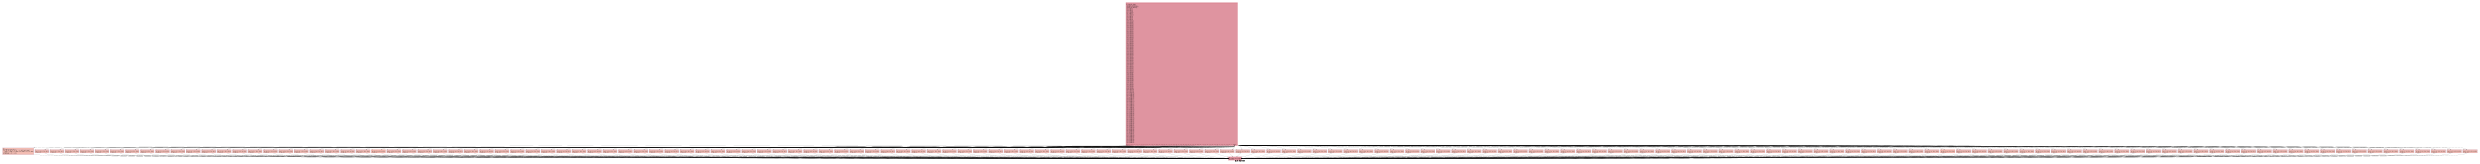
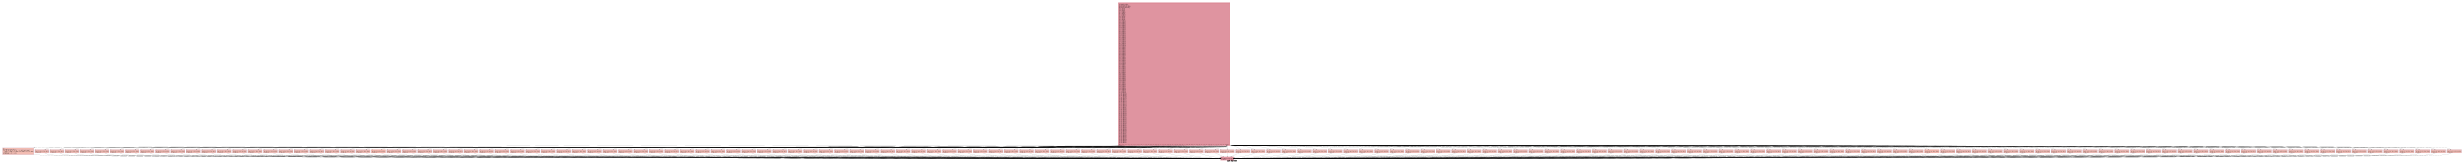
(1742, 151) -> none
